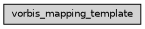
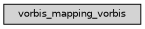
(72, 14) -> (72, 14)
